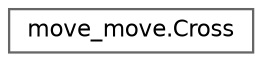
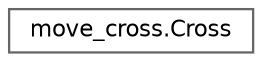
(131, 31) -> (131, 31)
